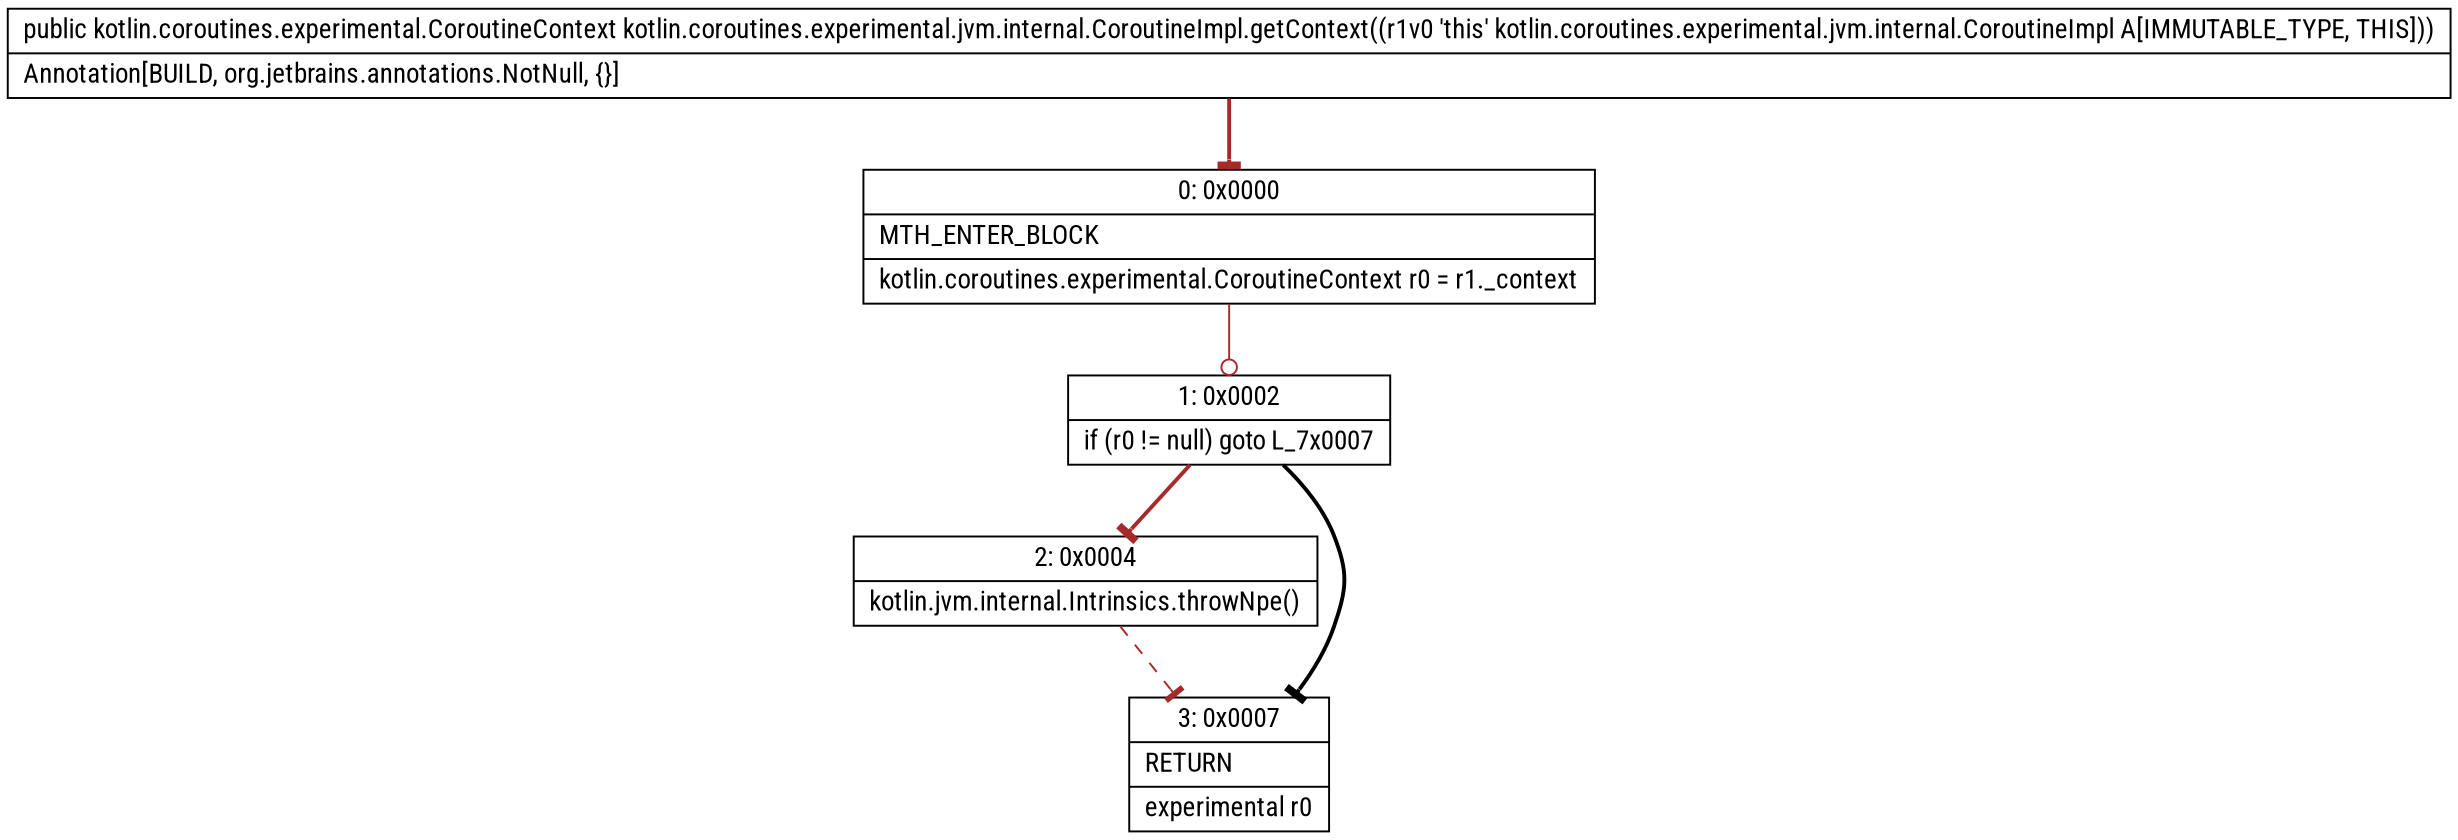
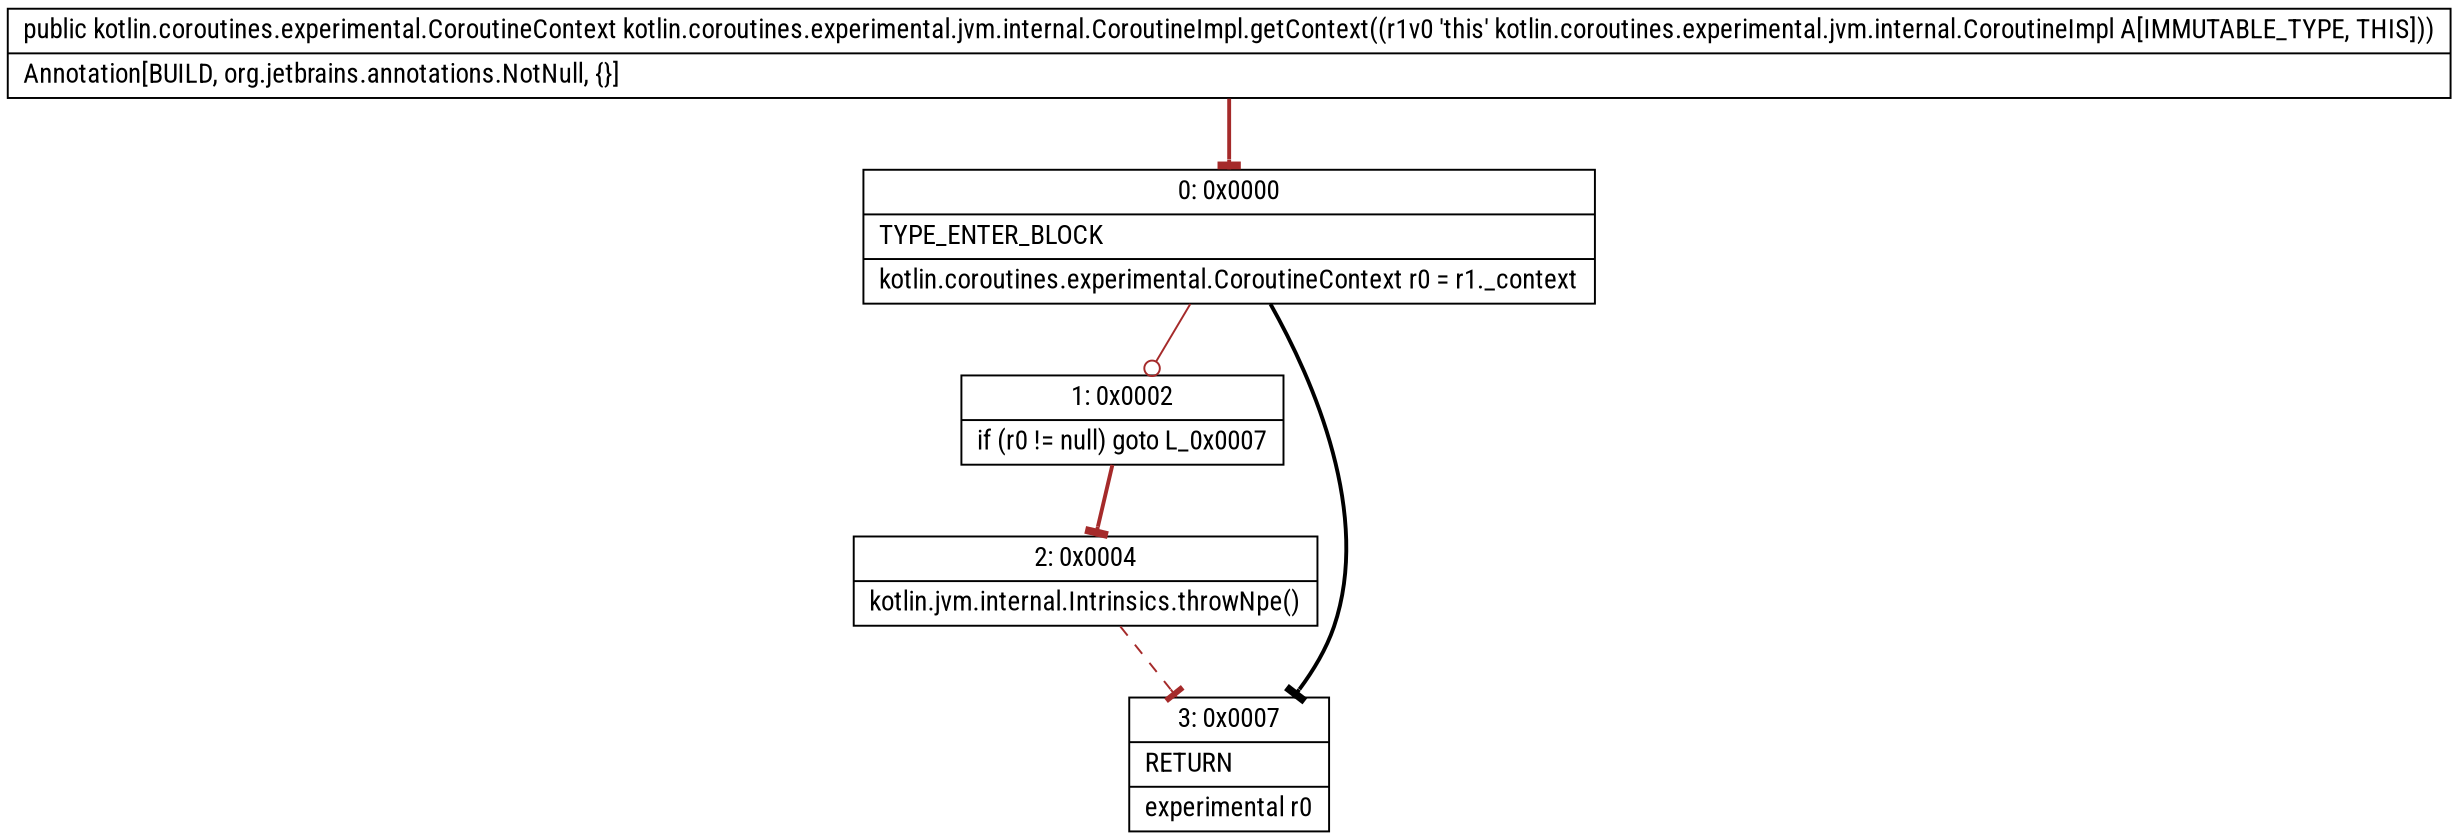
(990, 236) -> (991, 236)
(1229, 441) -> (1122, 441)
(1344, 573) -> (1342, 495)
